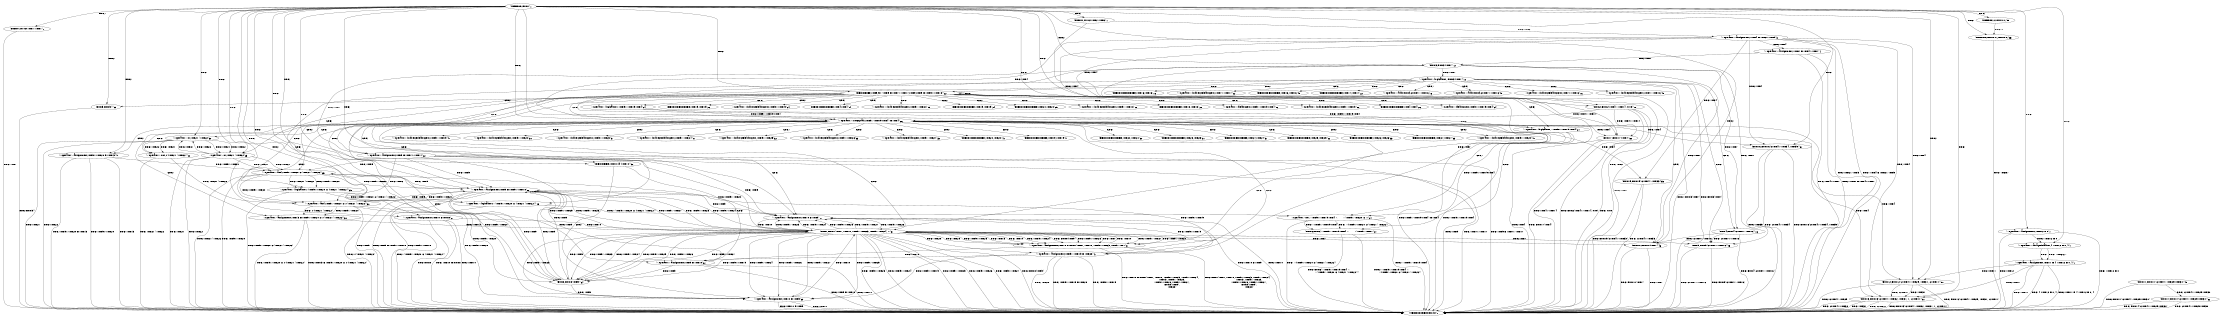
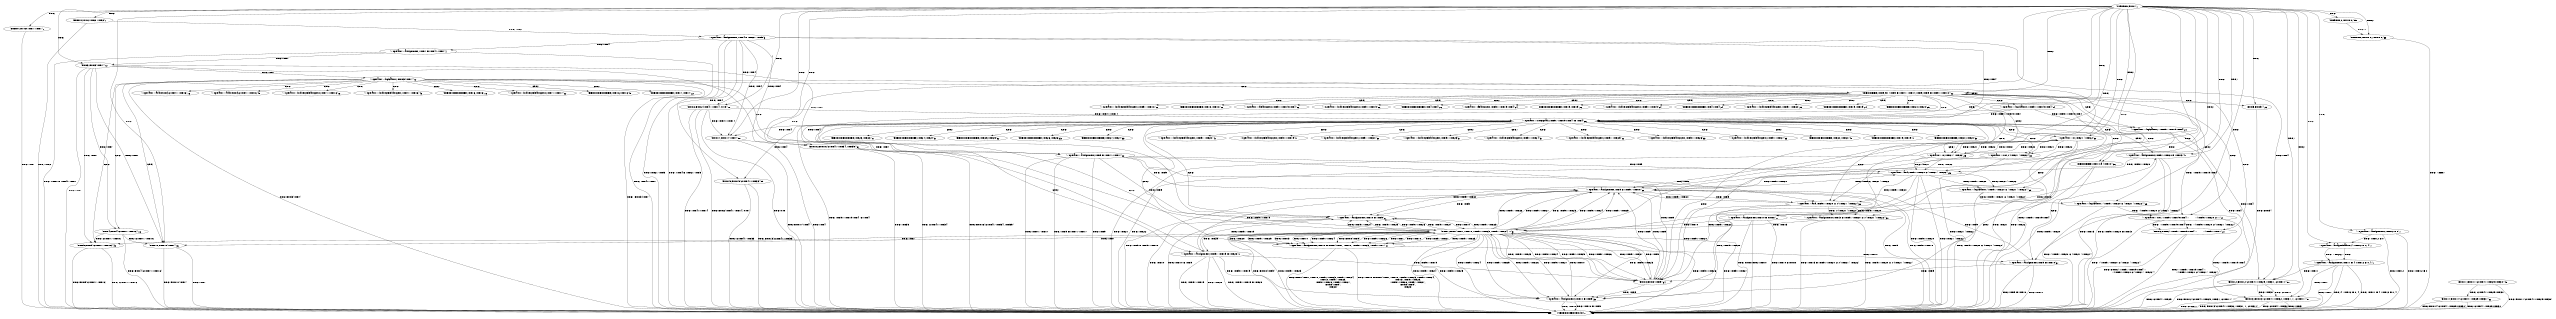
(1897, 121) -> none
none -> (1781, 214)
(822, 311) -> none
